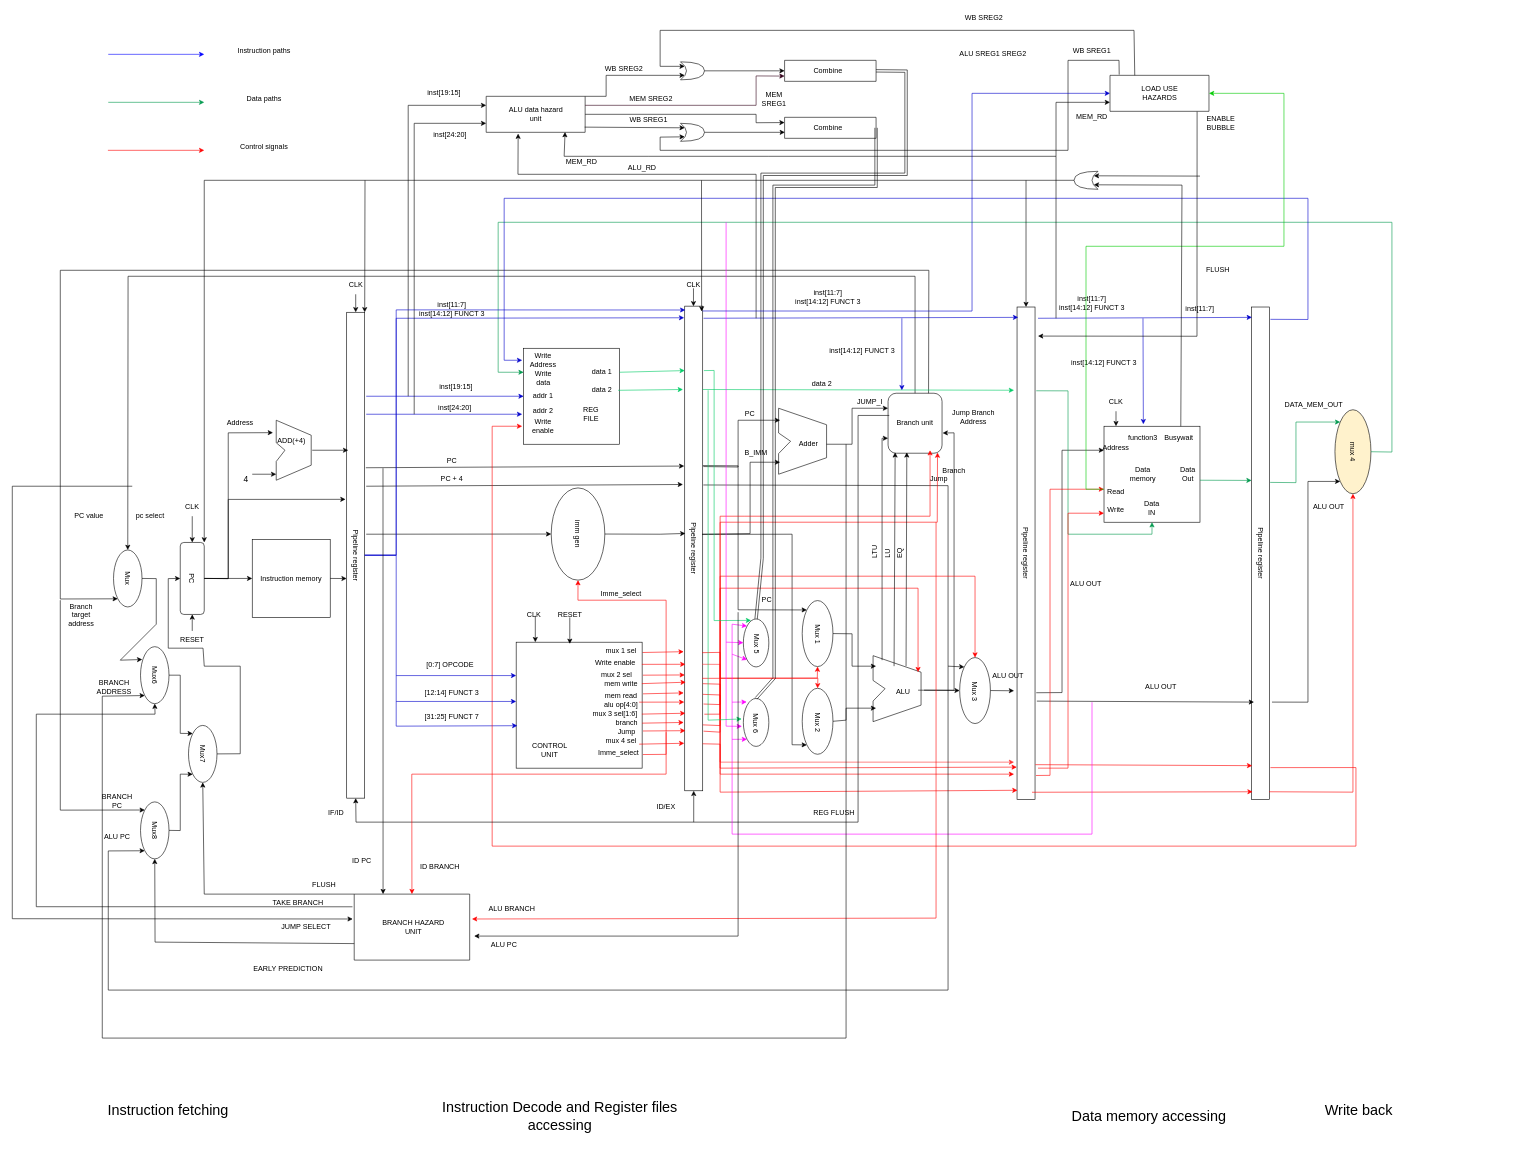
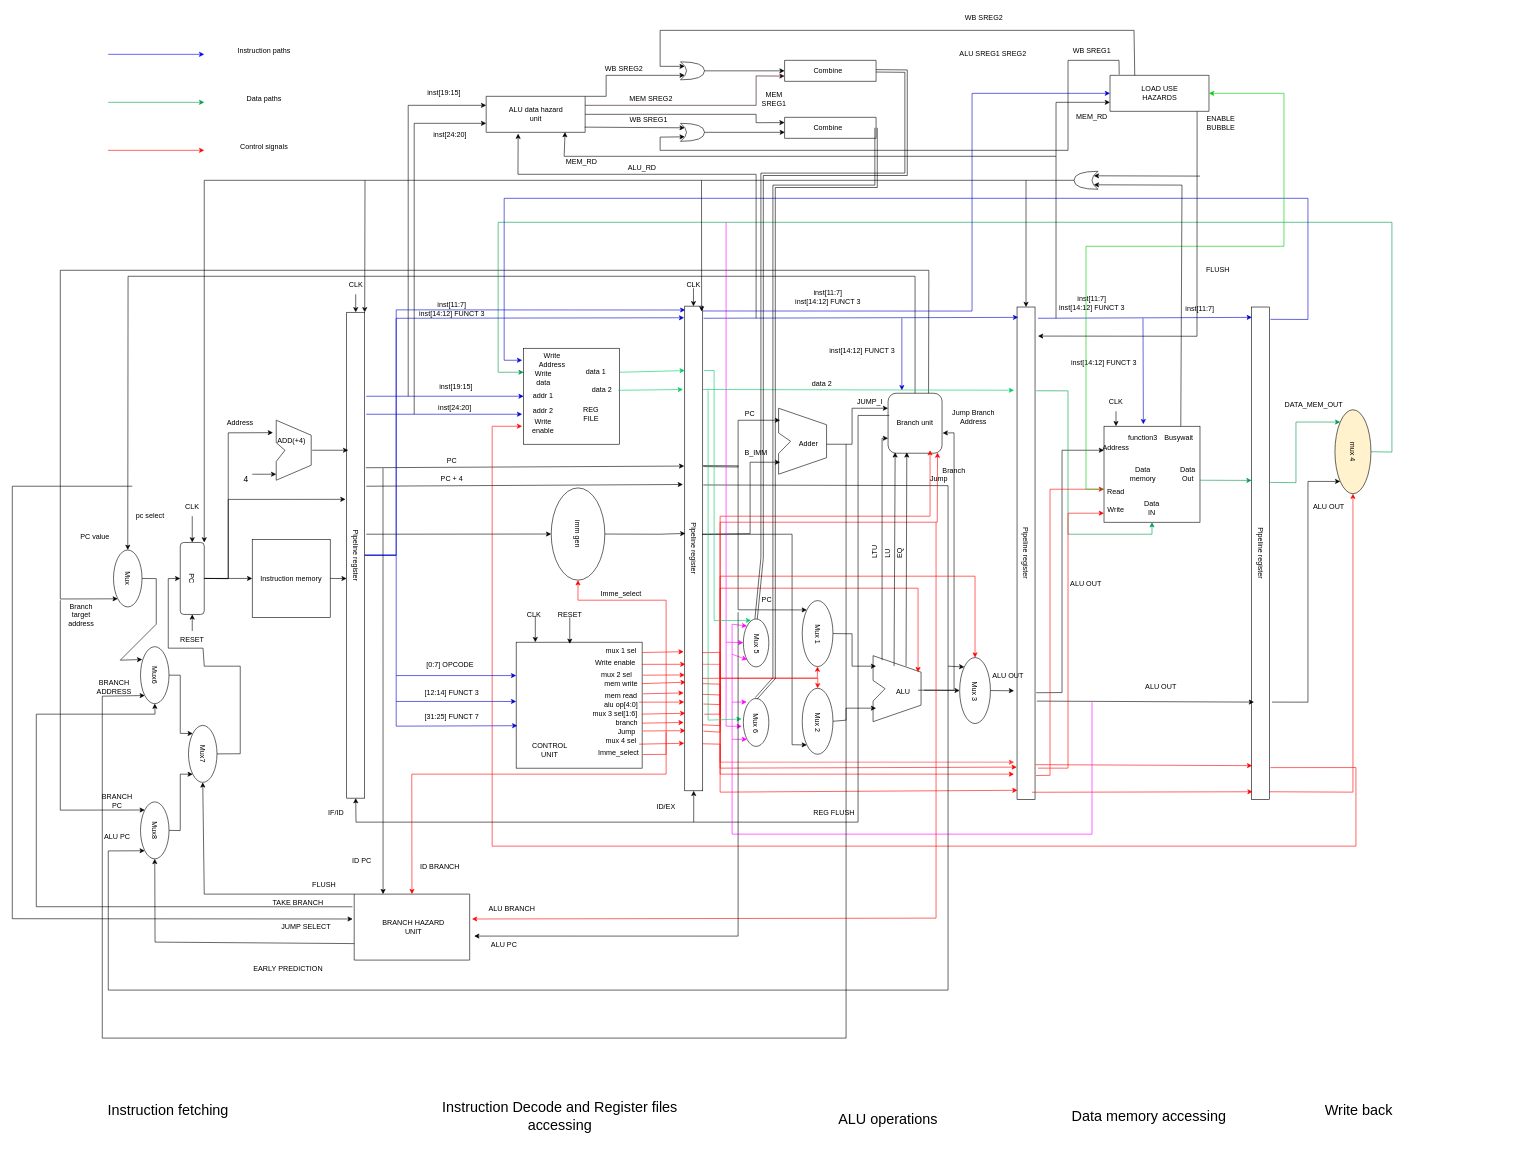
(543, 360) -> (552, 360)
(602, 372) -> (596, 372)
(89, 516) -> (95, 537)
none -> (888, 1119)
